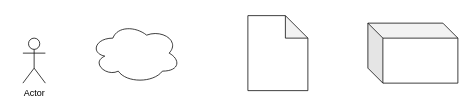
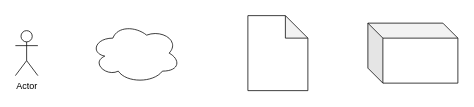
(34, 60) -> (27, 53)
